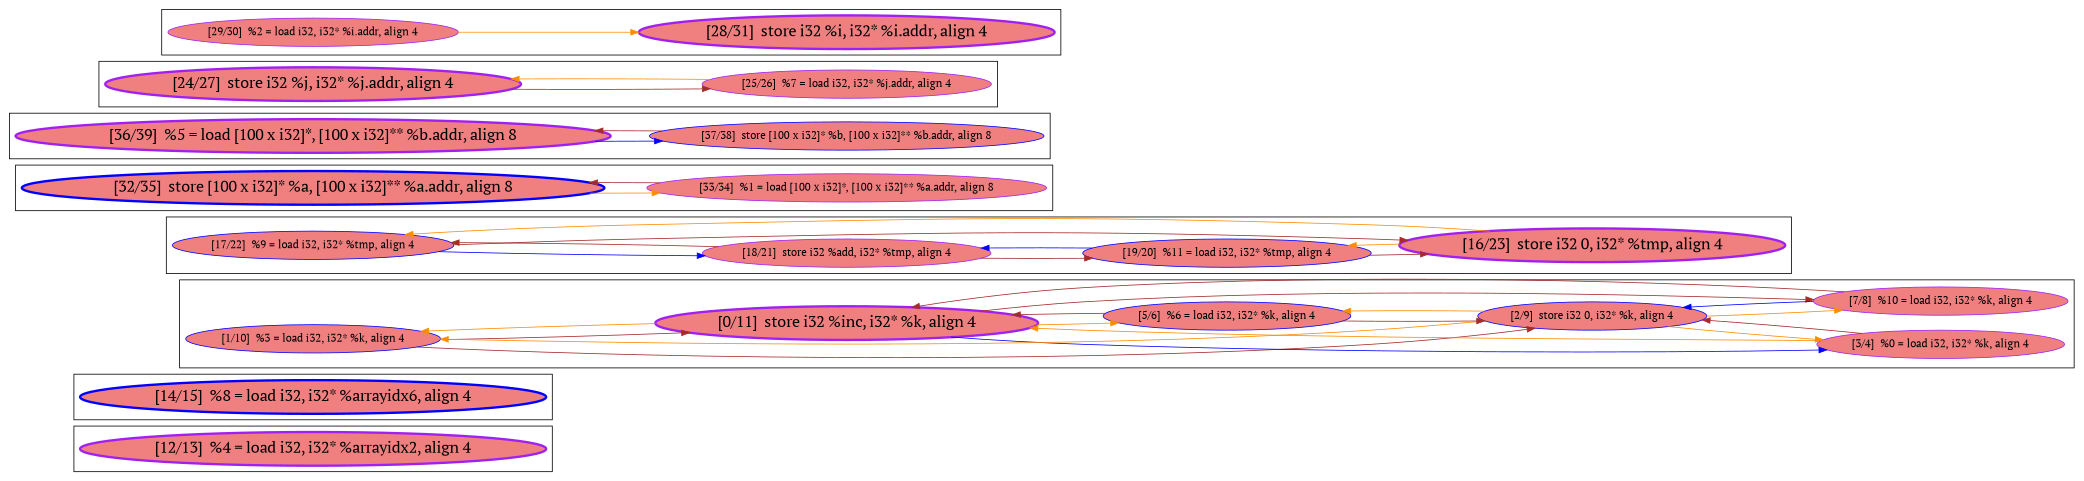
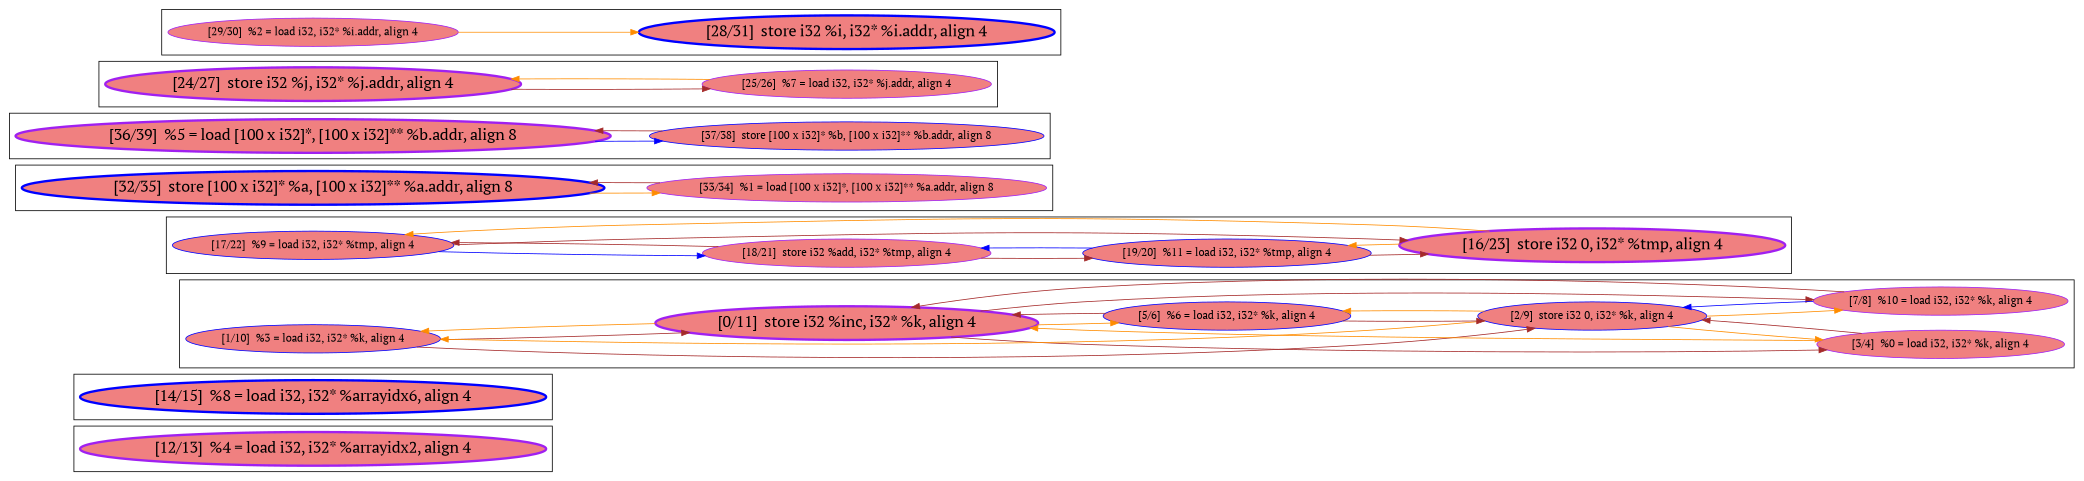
(847, 32) -> (847, 32)
(1385, 351) -> (1385, 351)
